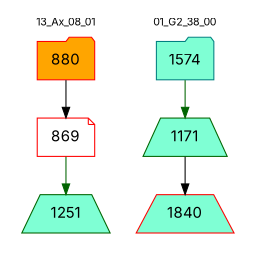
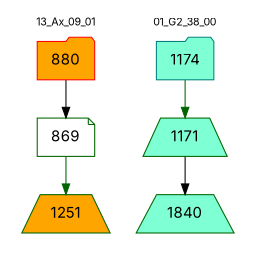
(66, 23) -> (66, 23)
(185, 61) -> (185, 61)
(66, 137) -> (66, 137)
(66, 214) -> (66, 214)
(185, 214) -> (185, 214)
